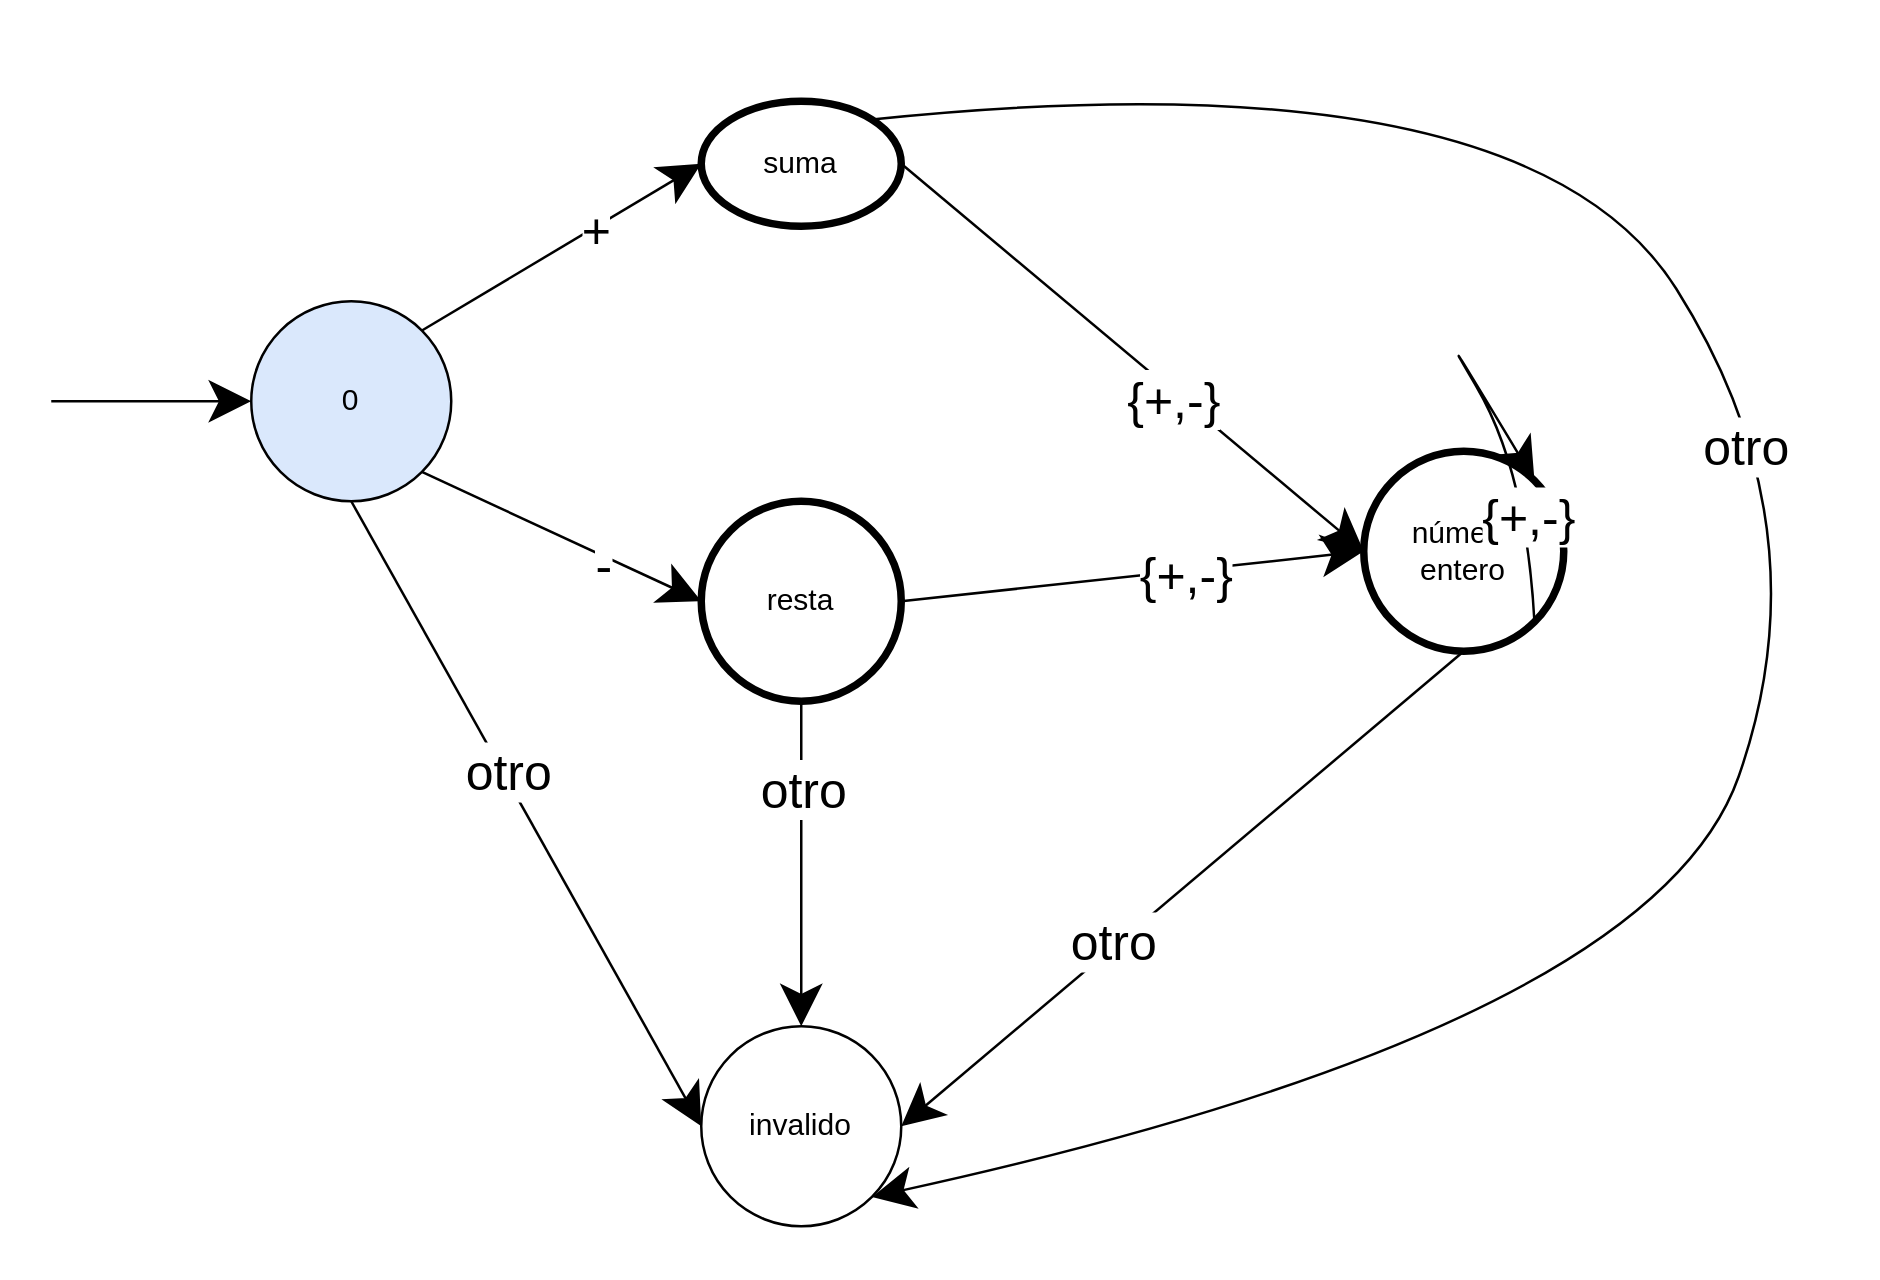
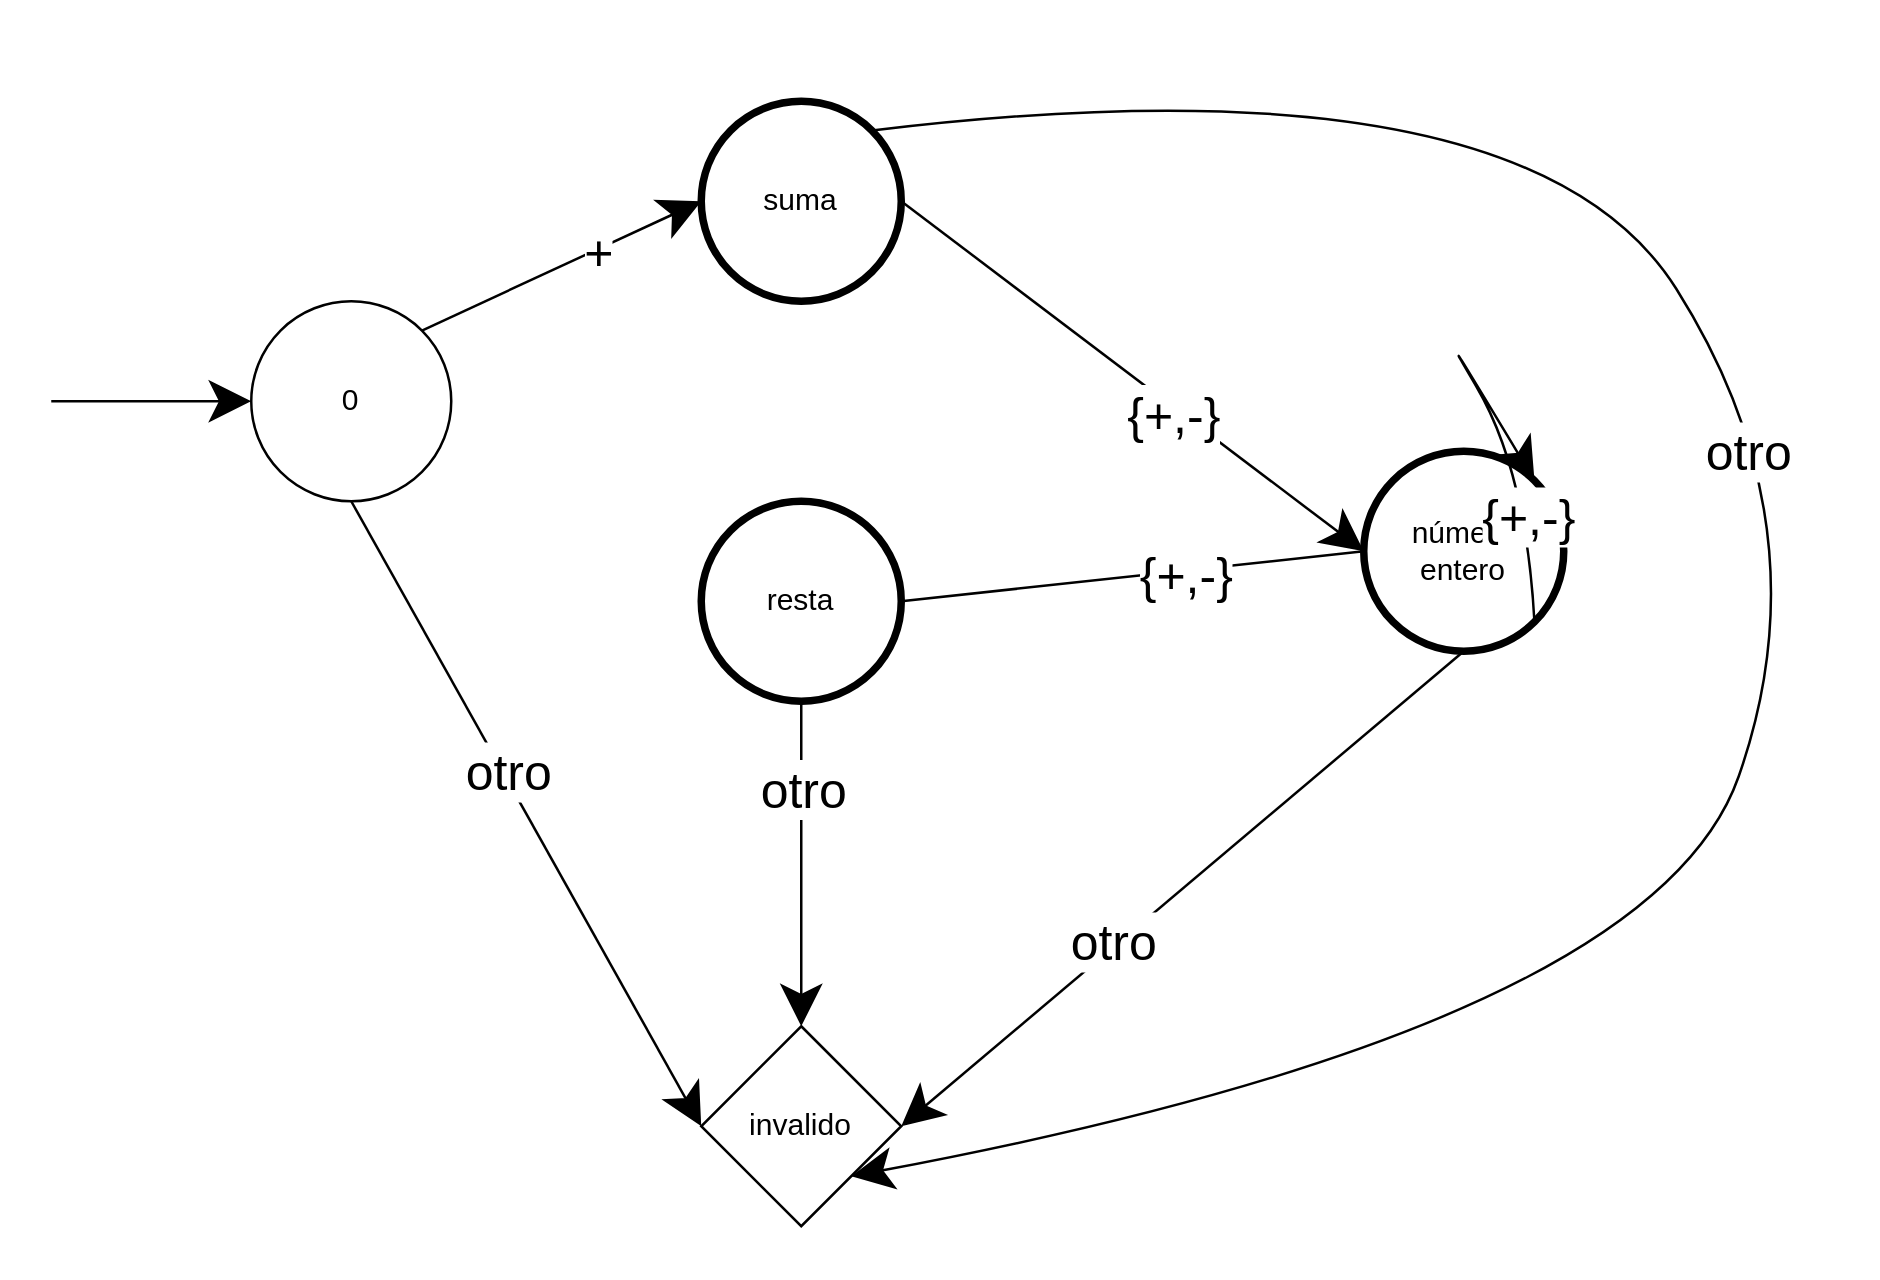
(801, 164) -> (801, 201)
(351, 401) -> (351, 401)
(510, 513) -> none
(1331, 555) -> (1345, 553)
(801, 1126) -> (801, 1126)
